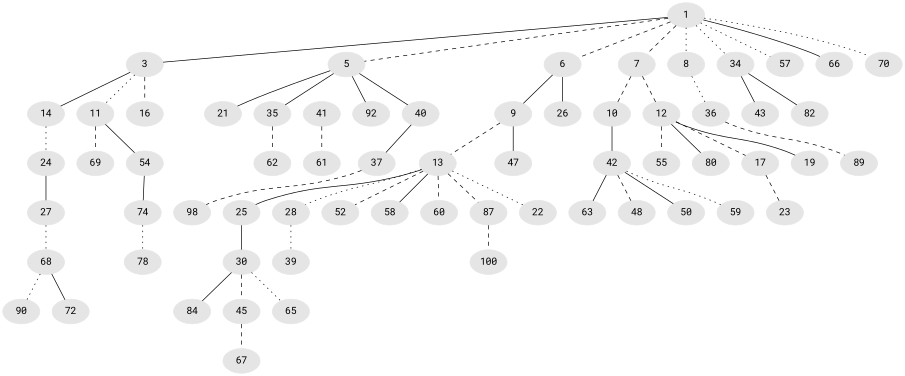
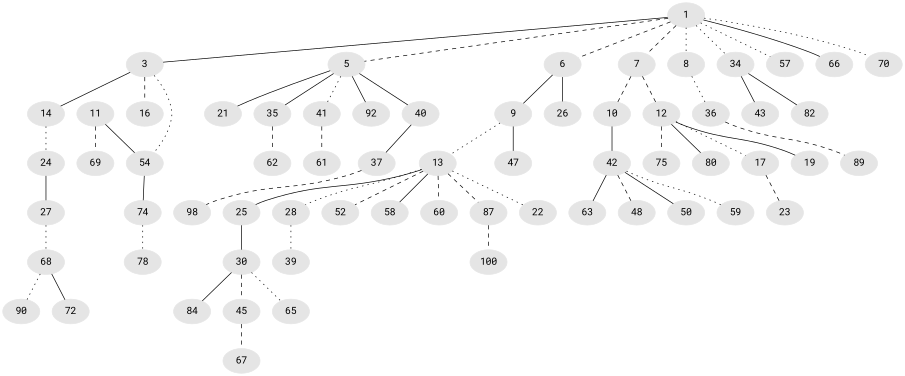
(120, 89) -> (172, 114)
none -> (334, 89)
(475, 139) -> (475, 139)
(711, 139) -> (711, 139)
(661, 163) -> (661, 163)
